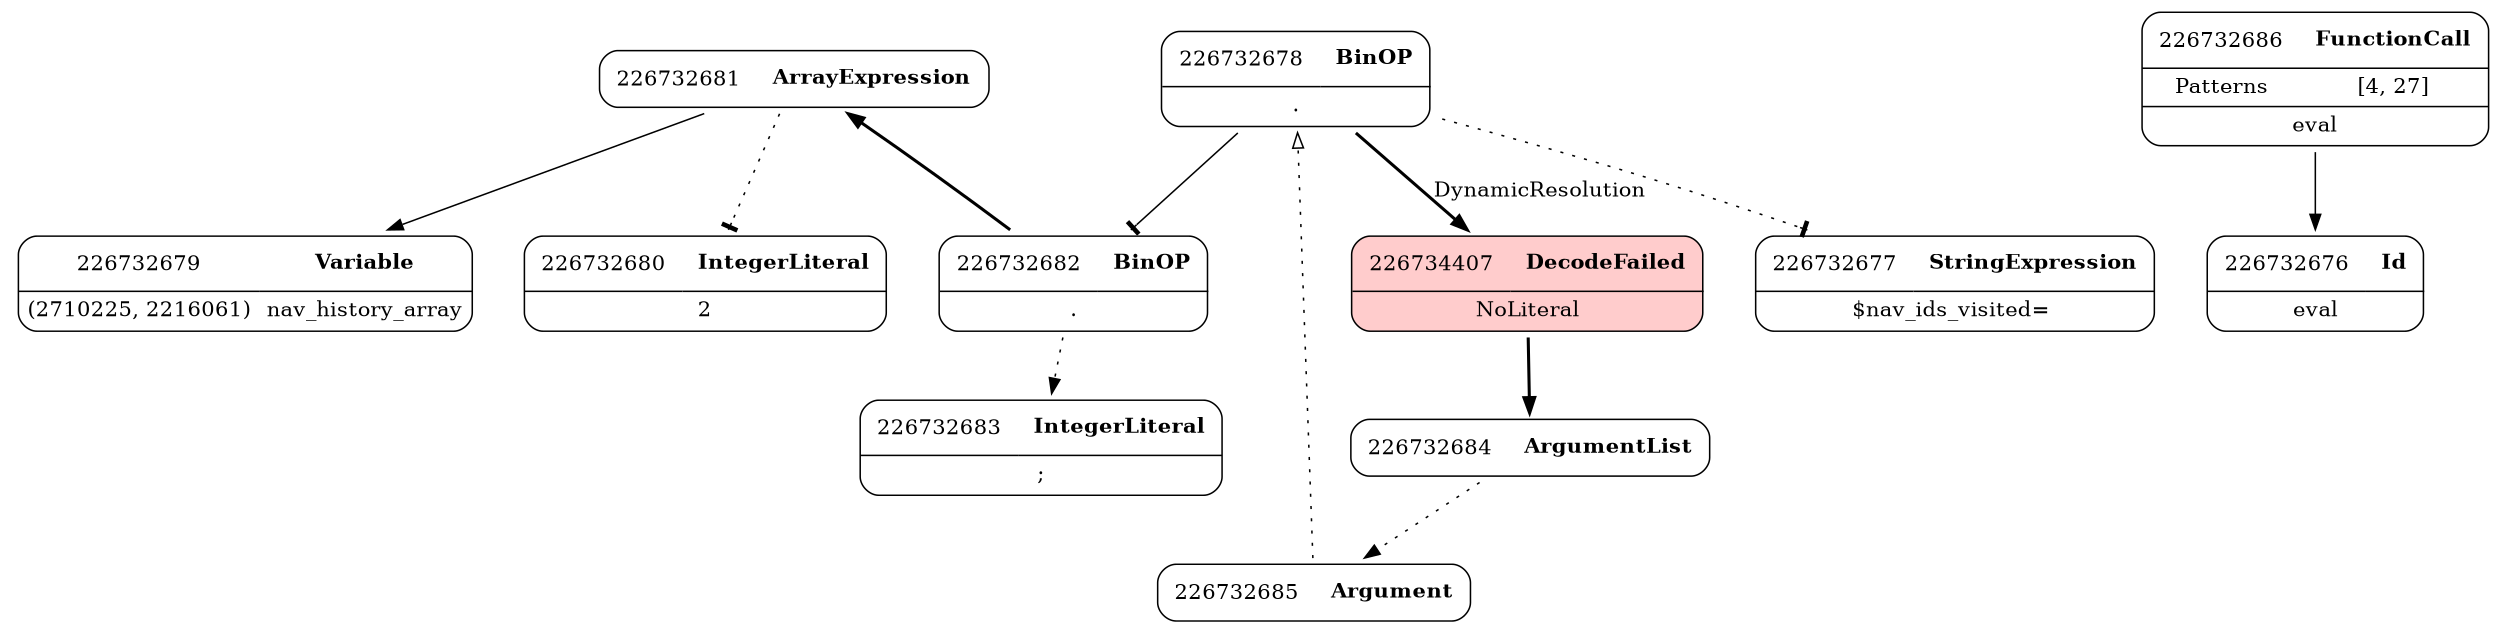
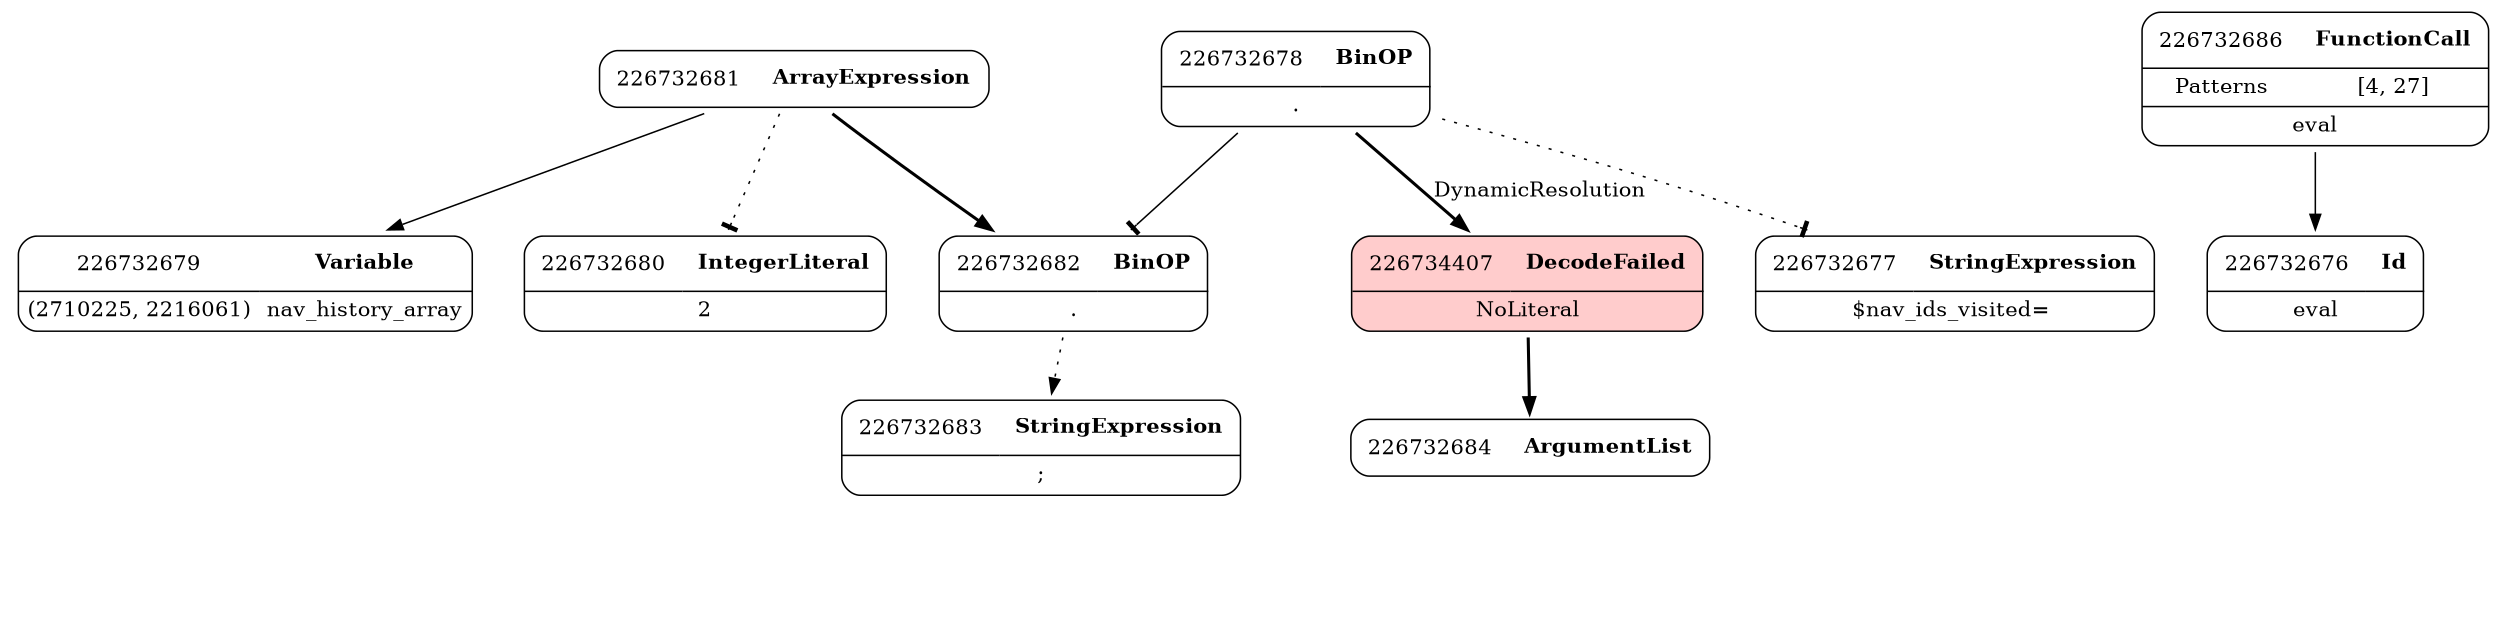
(936, 176) -> (905, 168)
(1119, 426) -> (1119, 426)
(1314, 593) -> none
